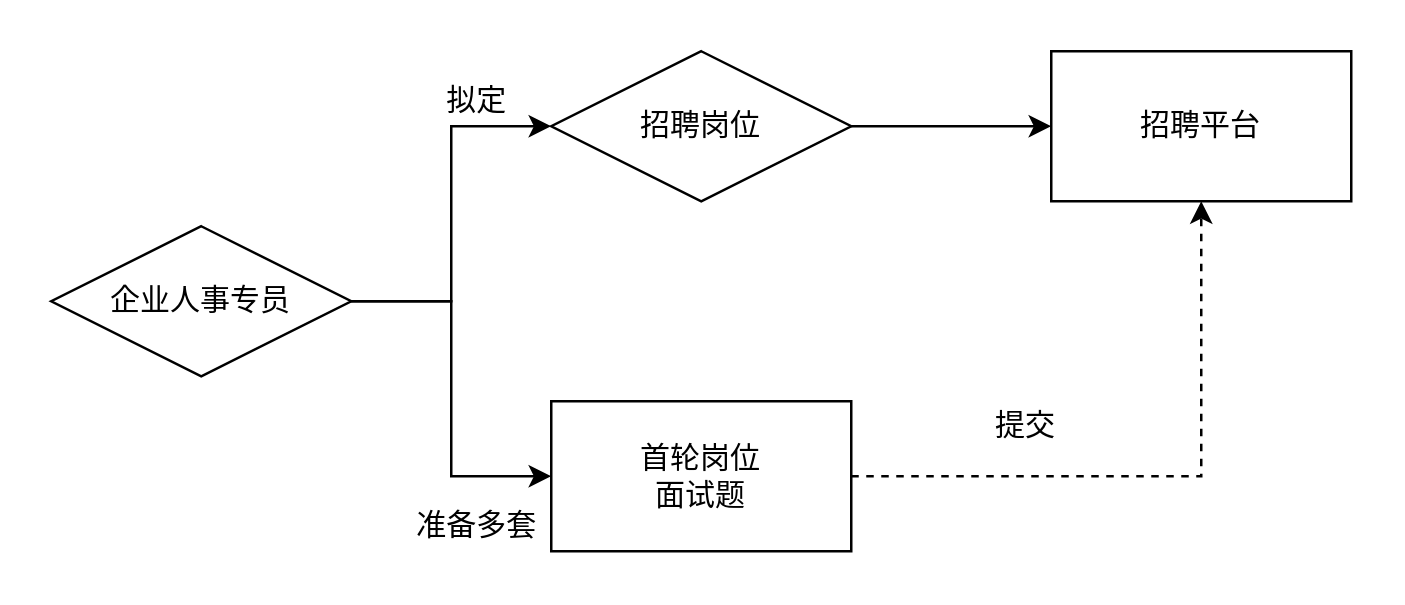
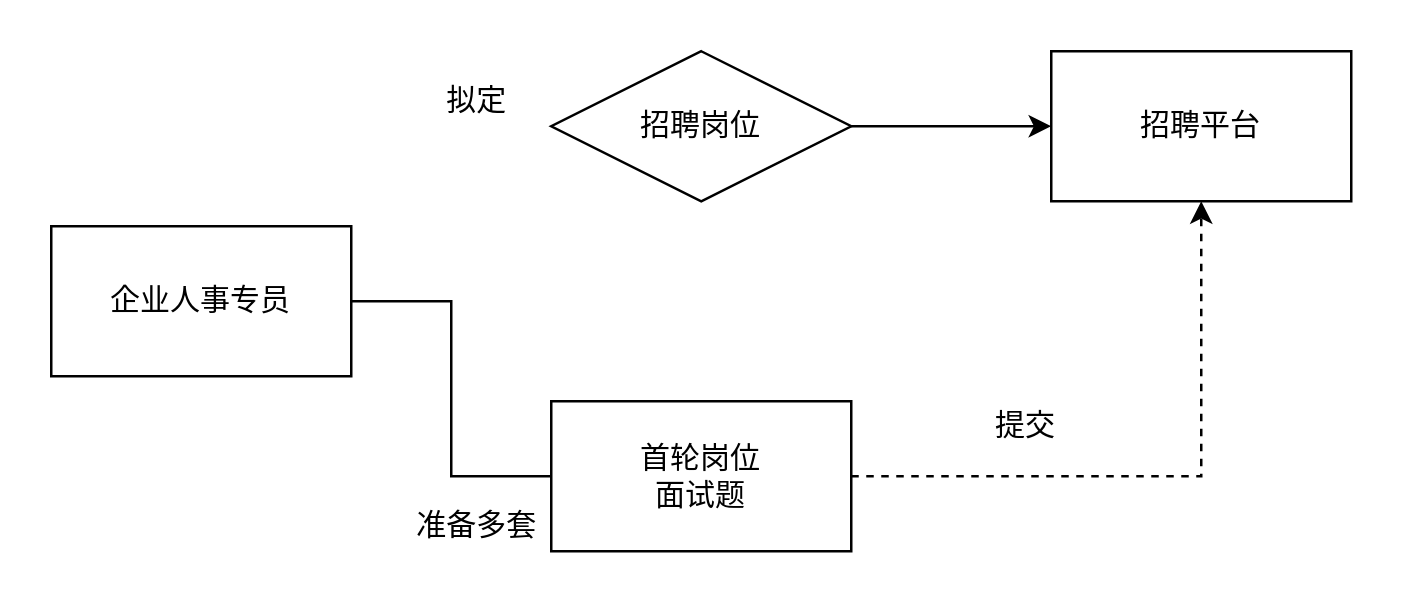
(451, 170) -> none
(201, 301) -> (201, 301)
(533, 476) -> (540, 476)
